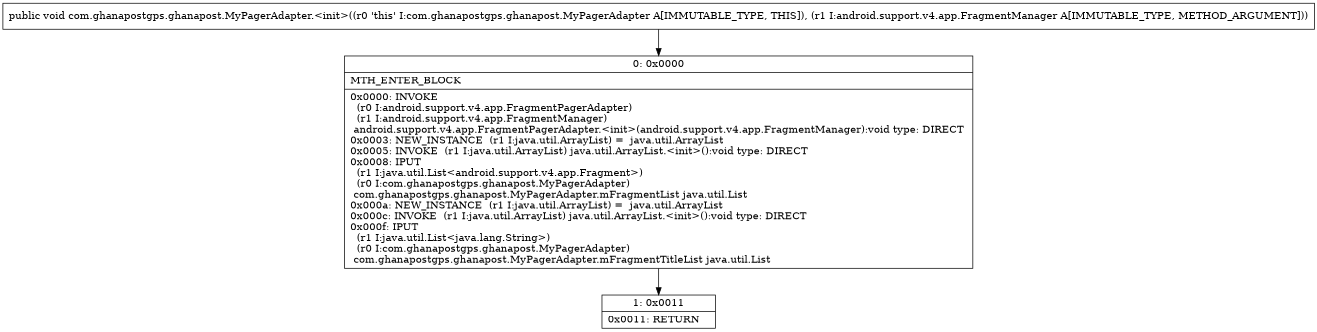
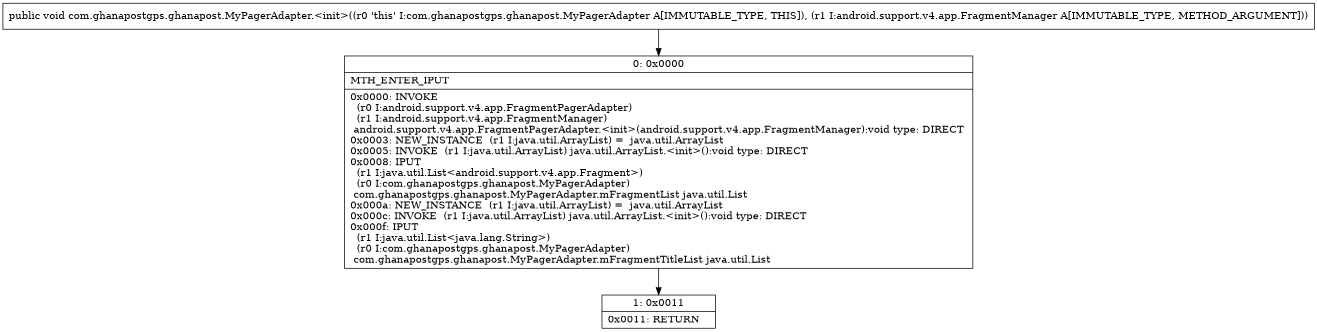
(406, 81) -> (400, 81)
